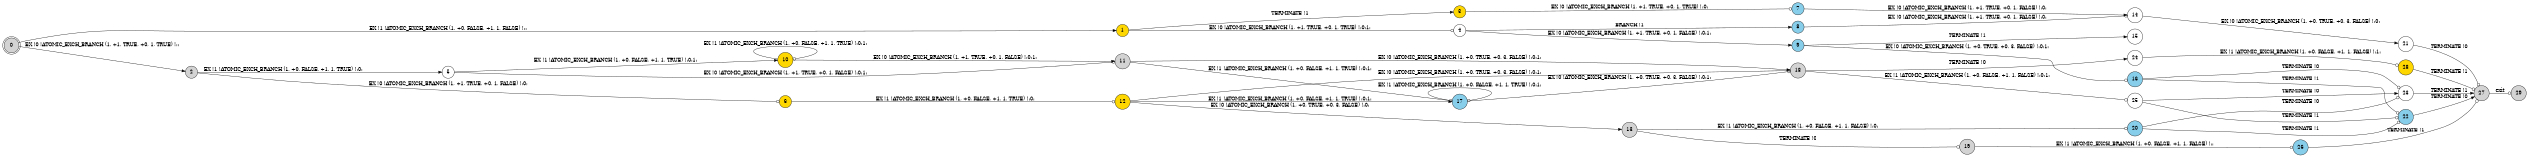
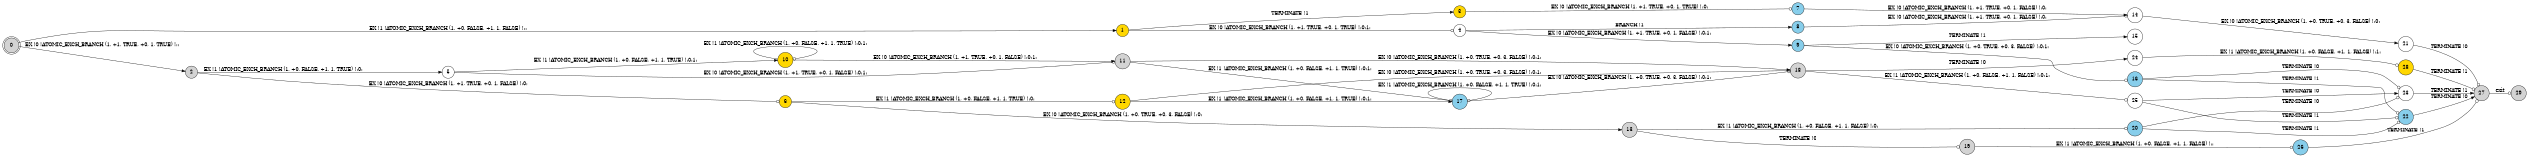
(1374, 118) -> (1205, 124)
